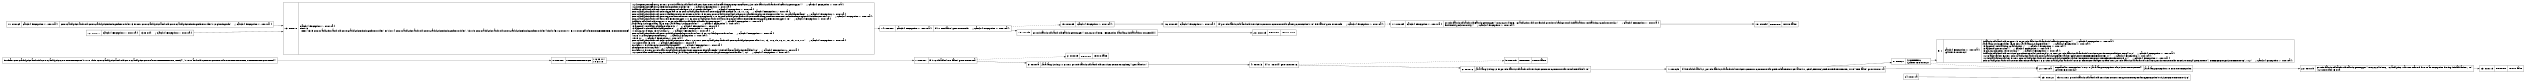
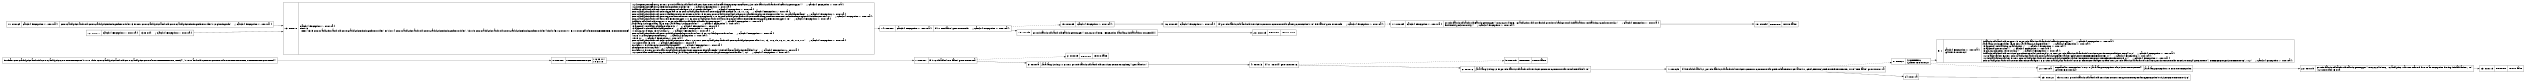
(1858, 64) -> (1858, 64)
(1961, 69) -> (1864, 74)
